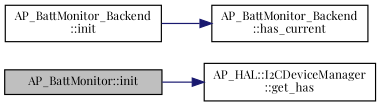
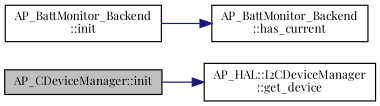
(83, 82) -> (83, 82)
(290, 82) -> (290, 82)
